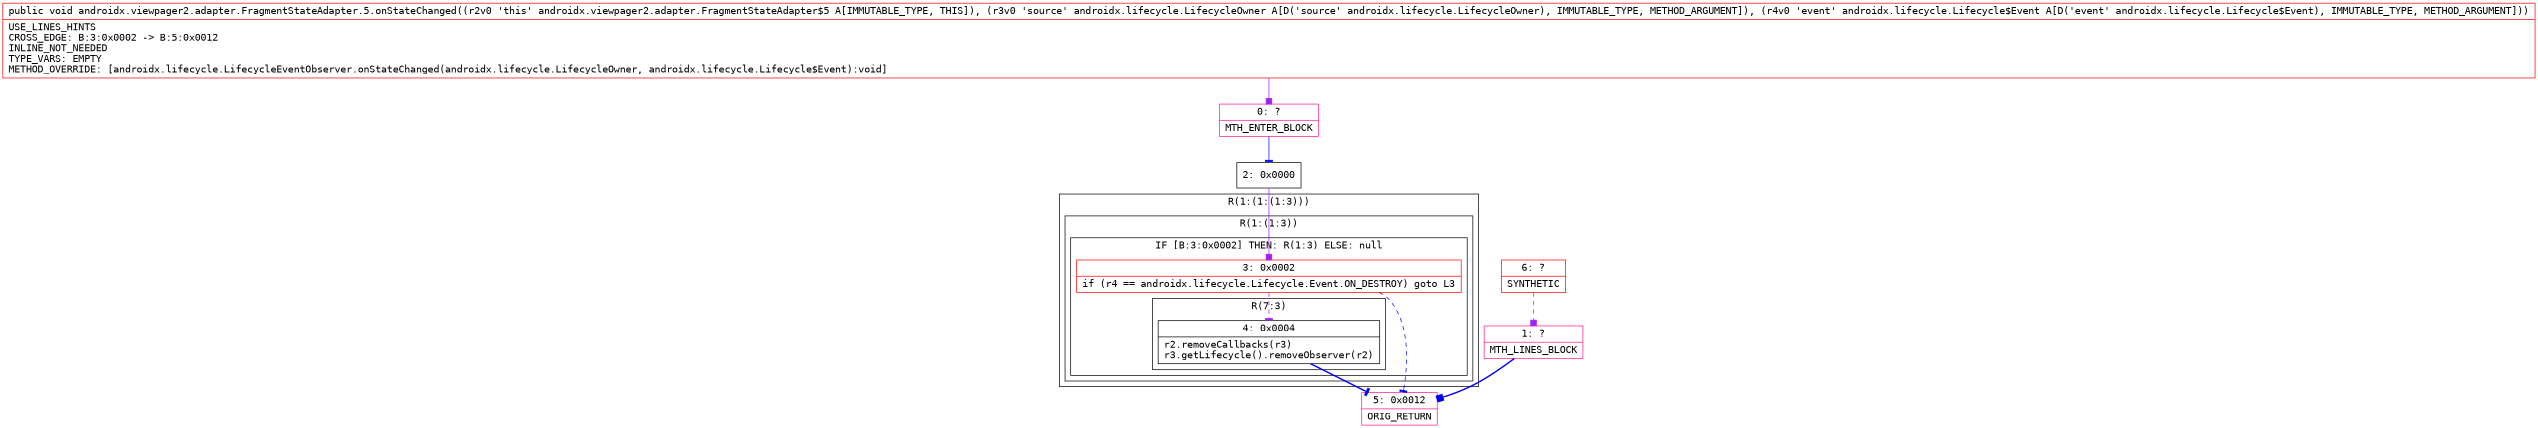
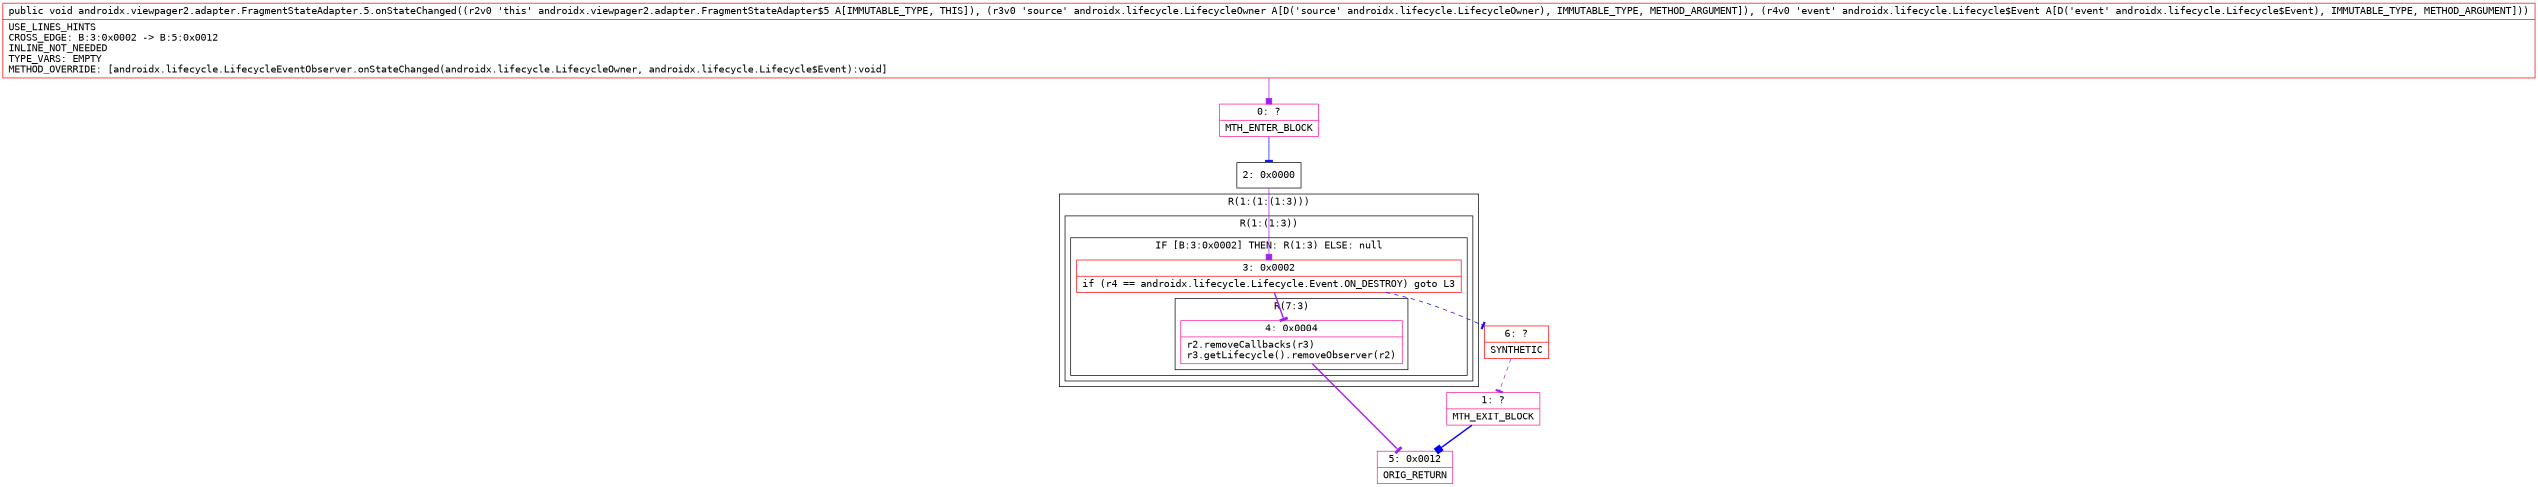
(1269, 305) -> (1279, 305)
(1534, 306) -> (1506, 374)
(1405, 336) -> (1434, 306)
(1269, 342) -> (1292, 342)
(1534, 350) -> (1493, 417)
(1338, 377) -> (1355, 406)
